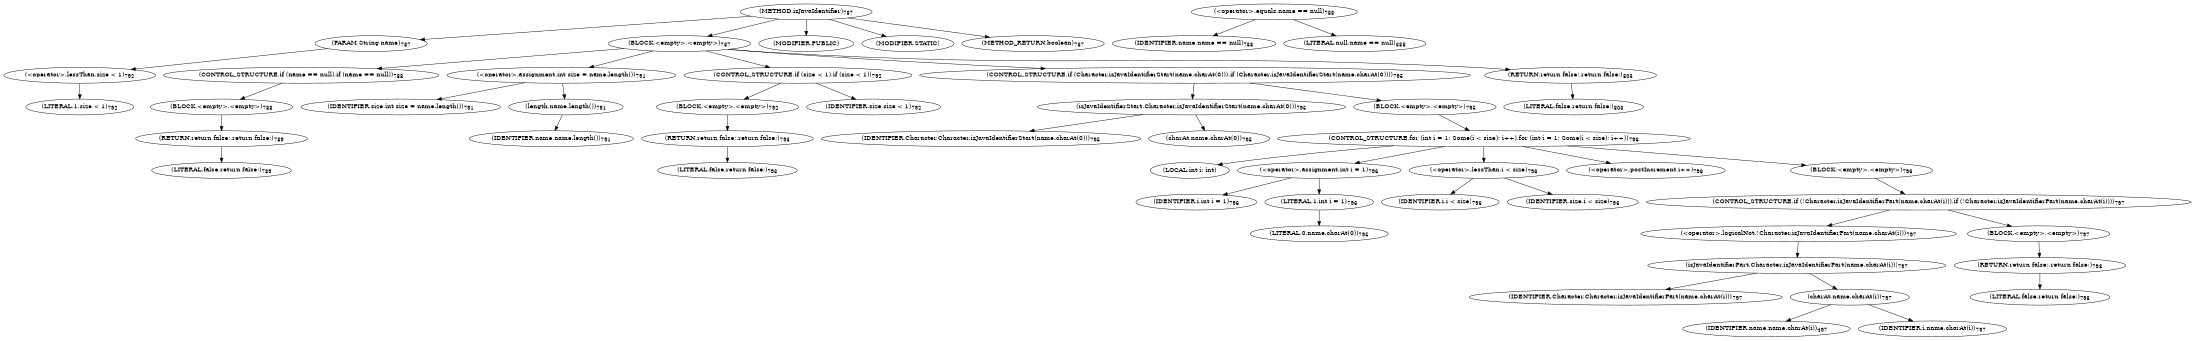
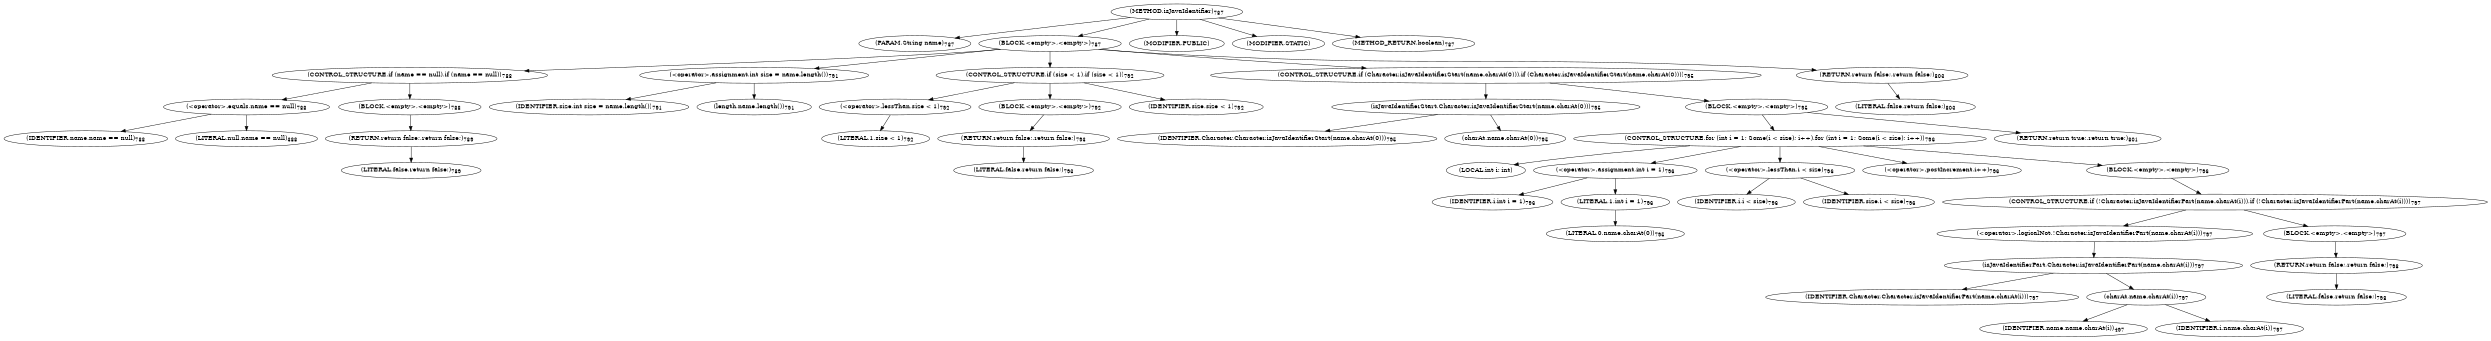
(232, 59) -> (974, 91)
none -> (329, 91)
(551, 139) -> none
none -> (2078, 139)
